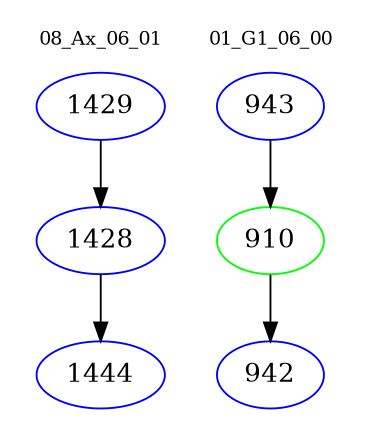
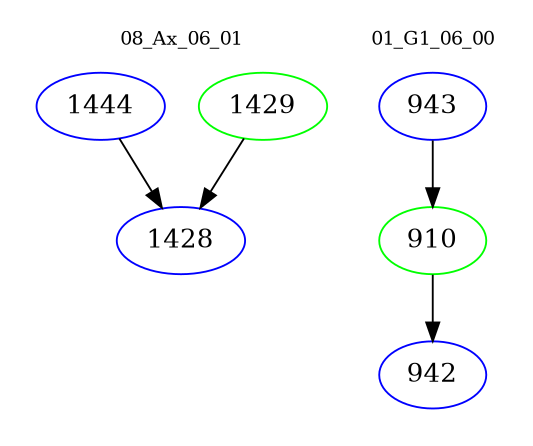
(101, 106) -> (263, 106)
(101, 299) -> (136, 165)
